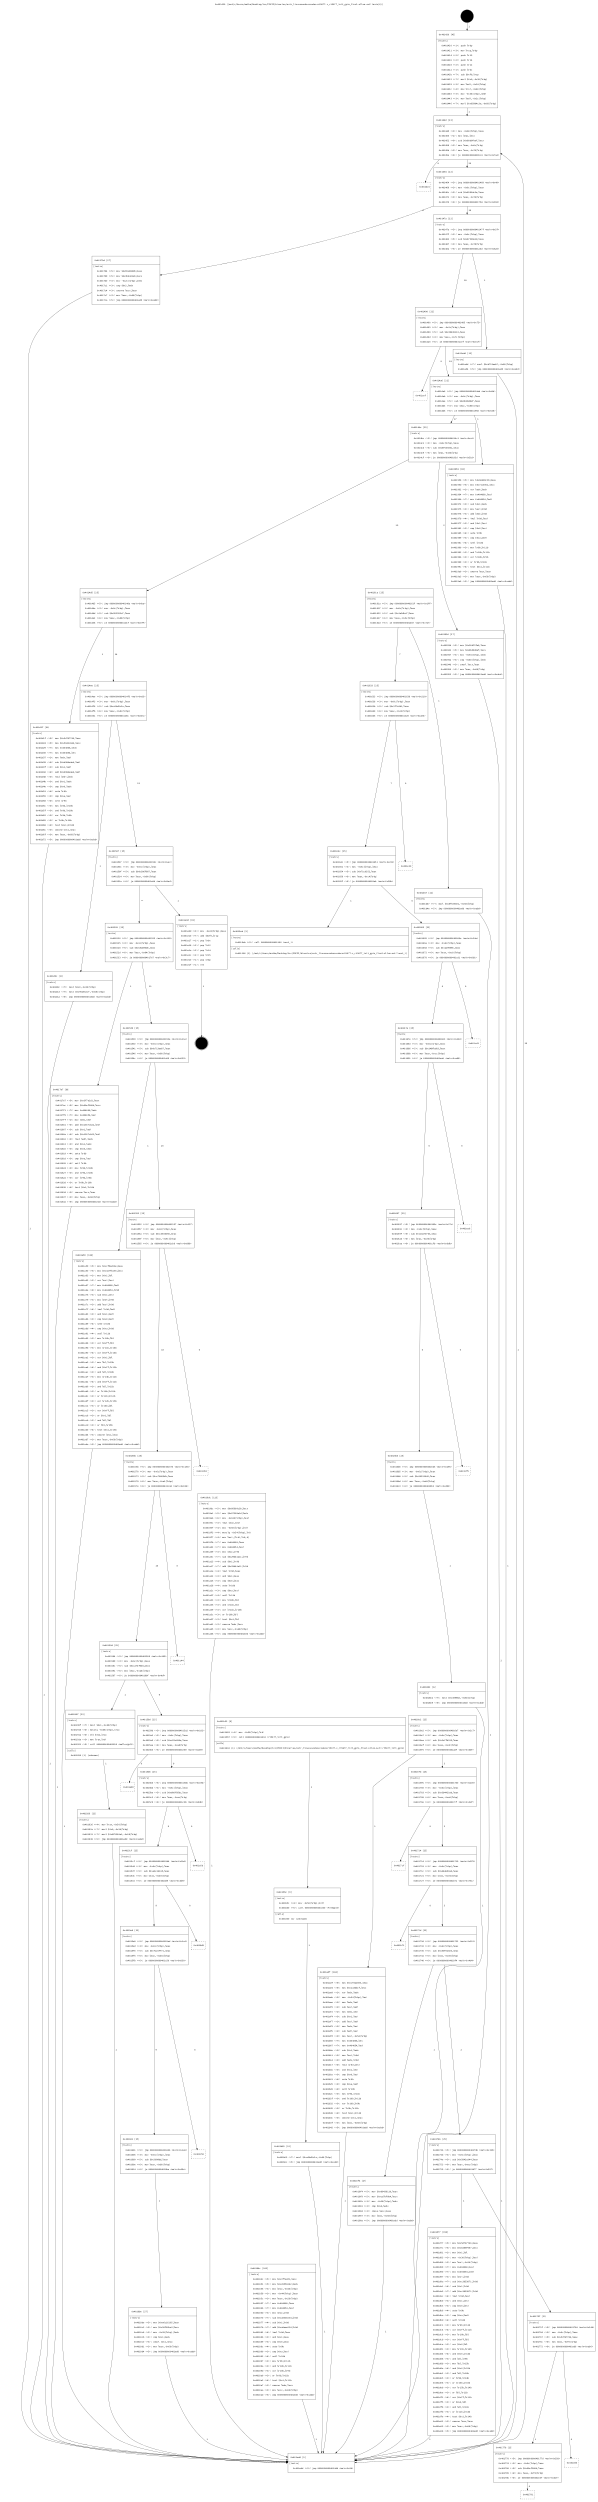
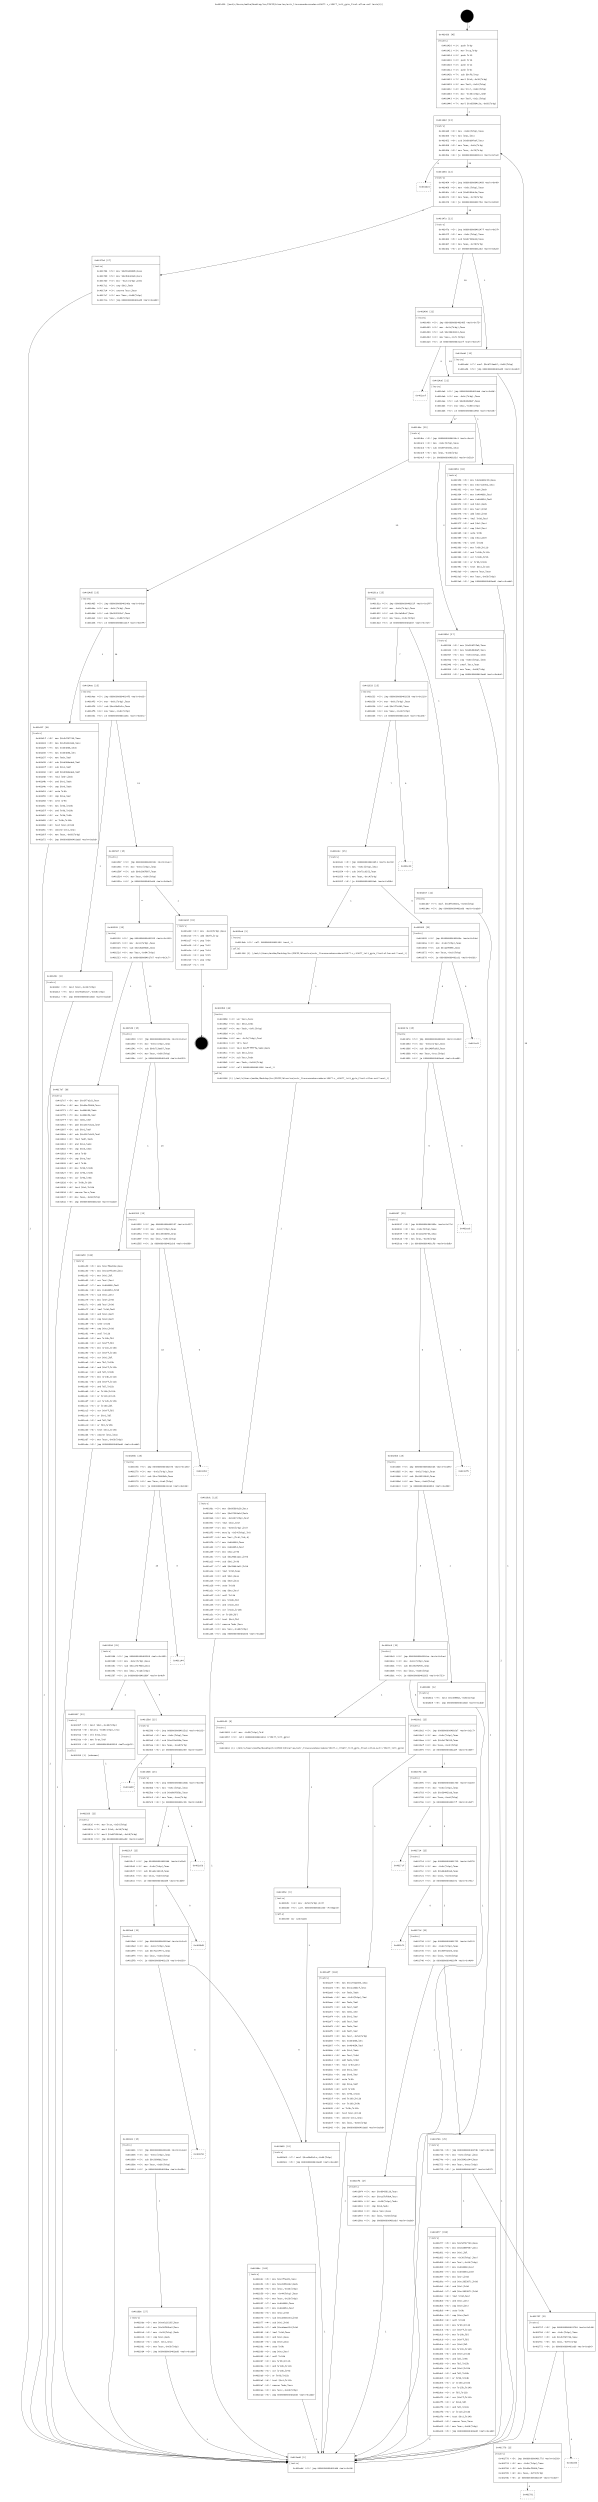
none -> (301, 1043)
none -> (413, 1660)
(154, 2049) -> (256, 2044)
